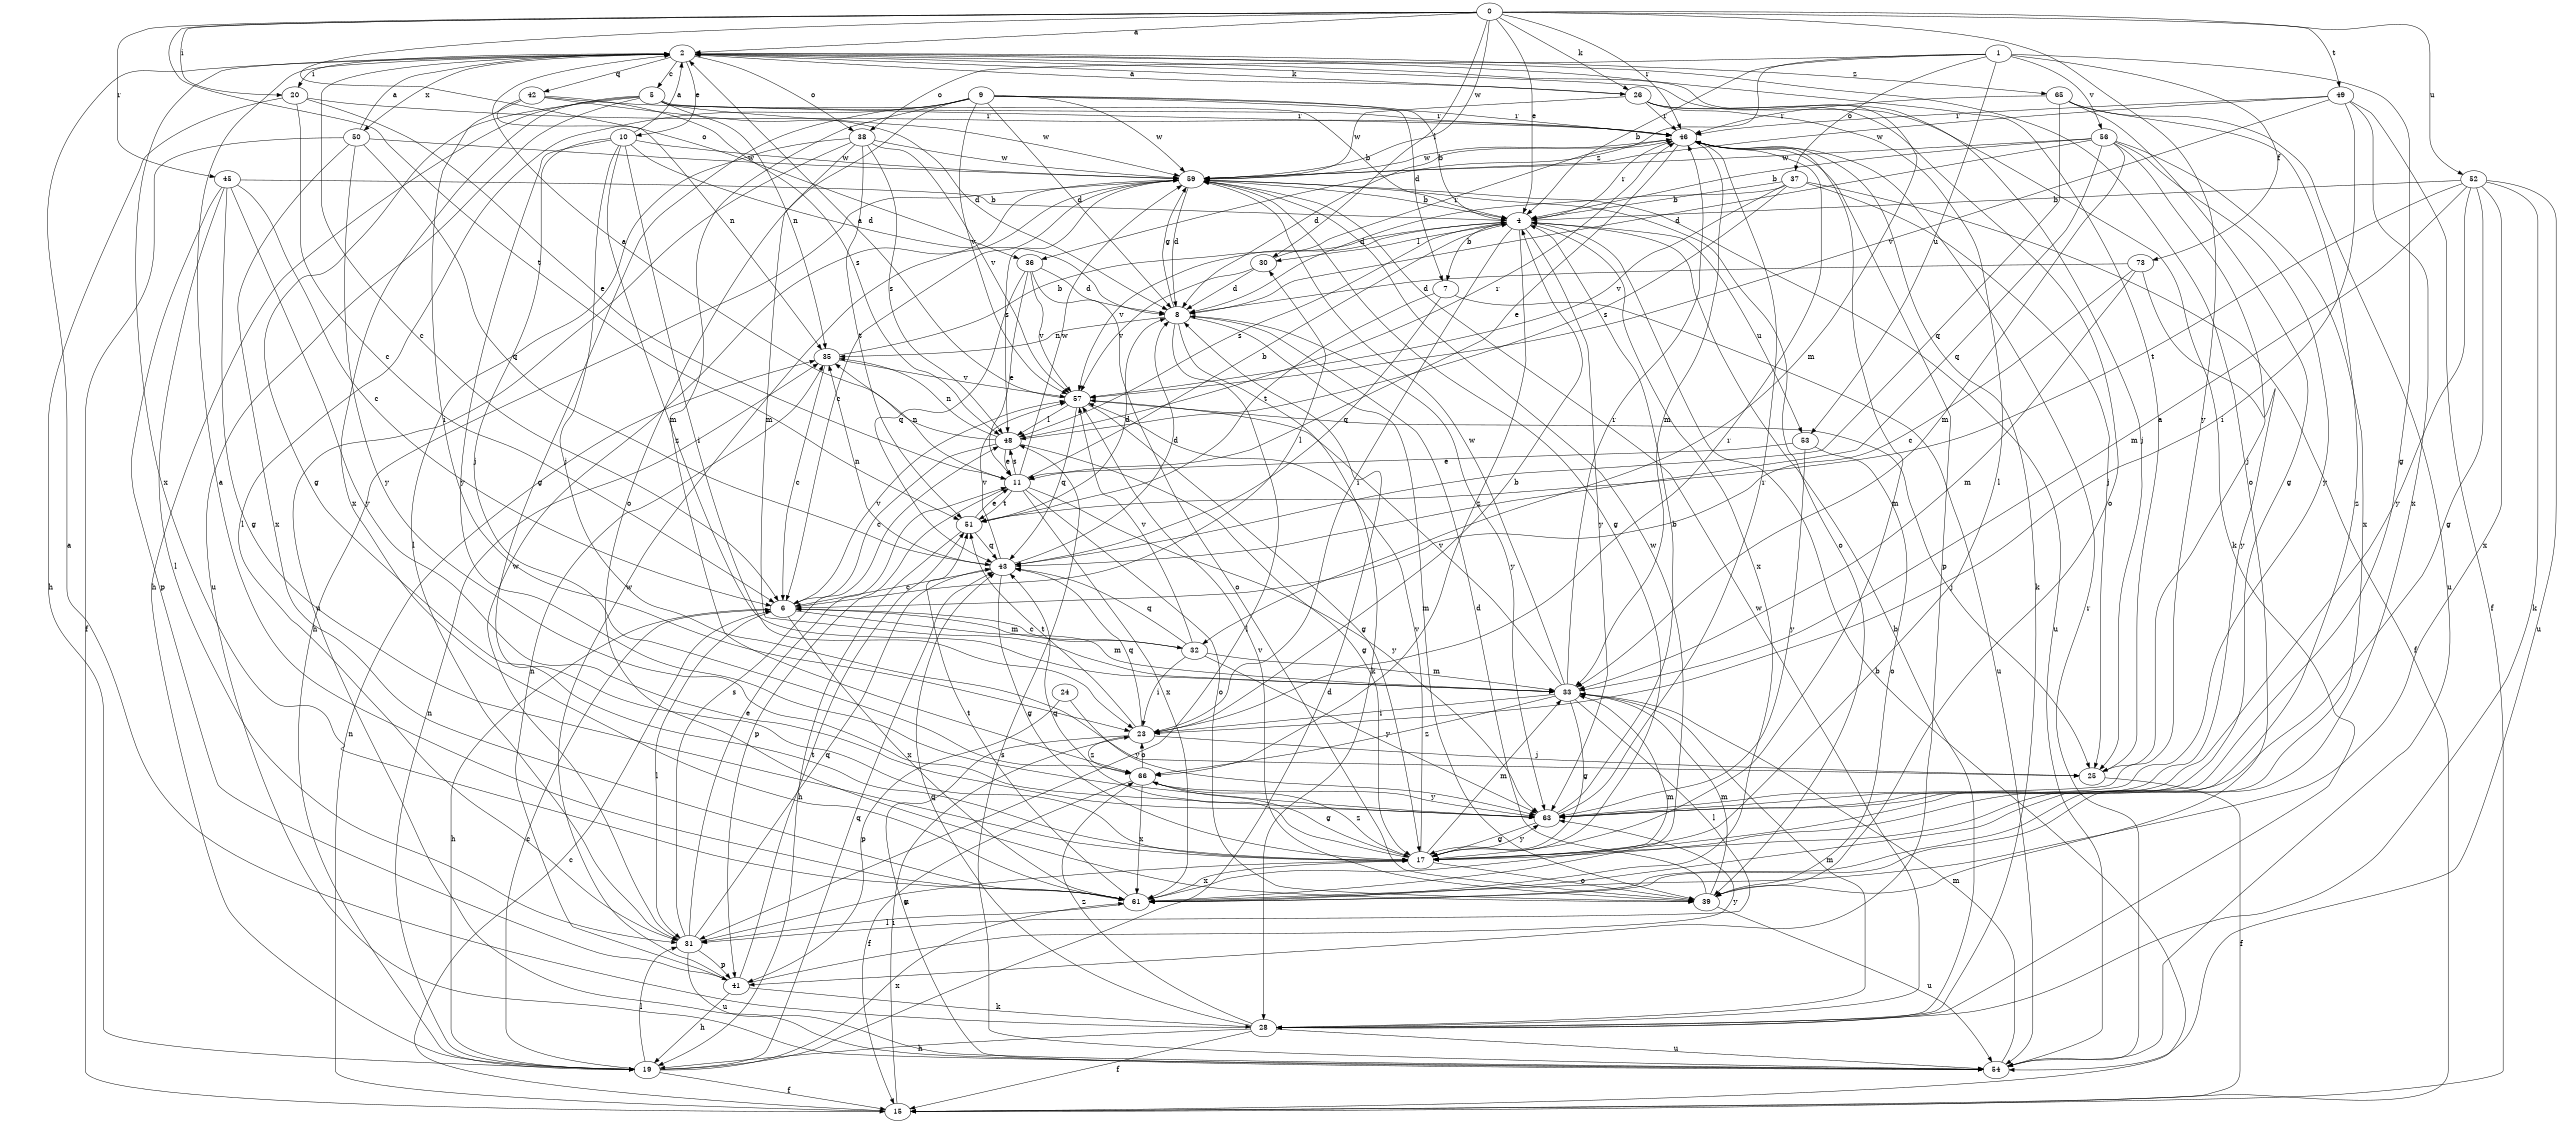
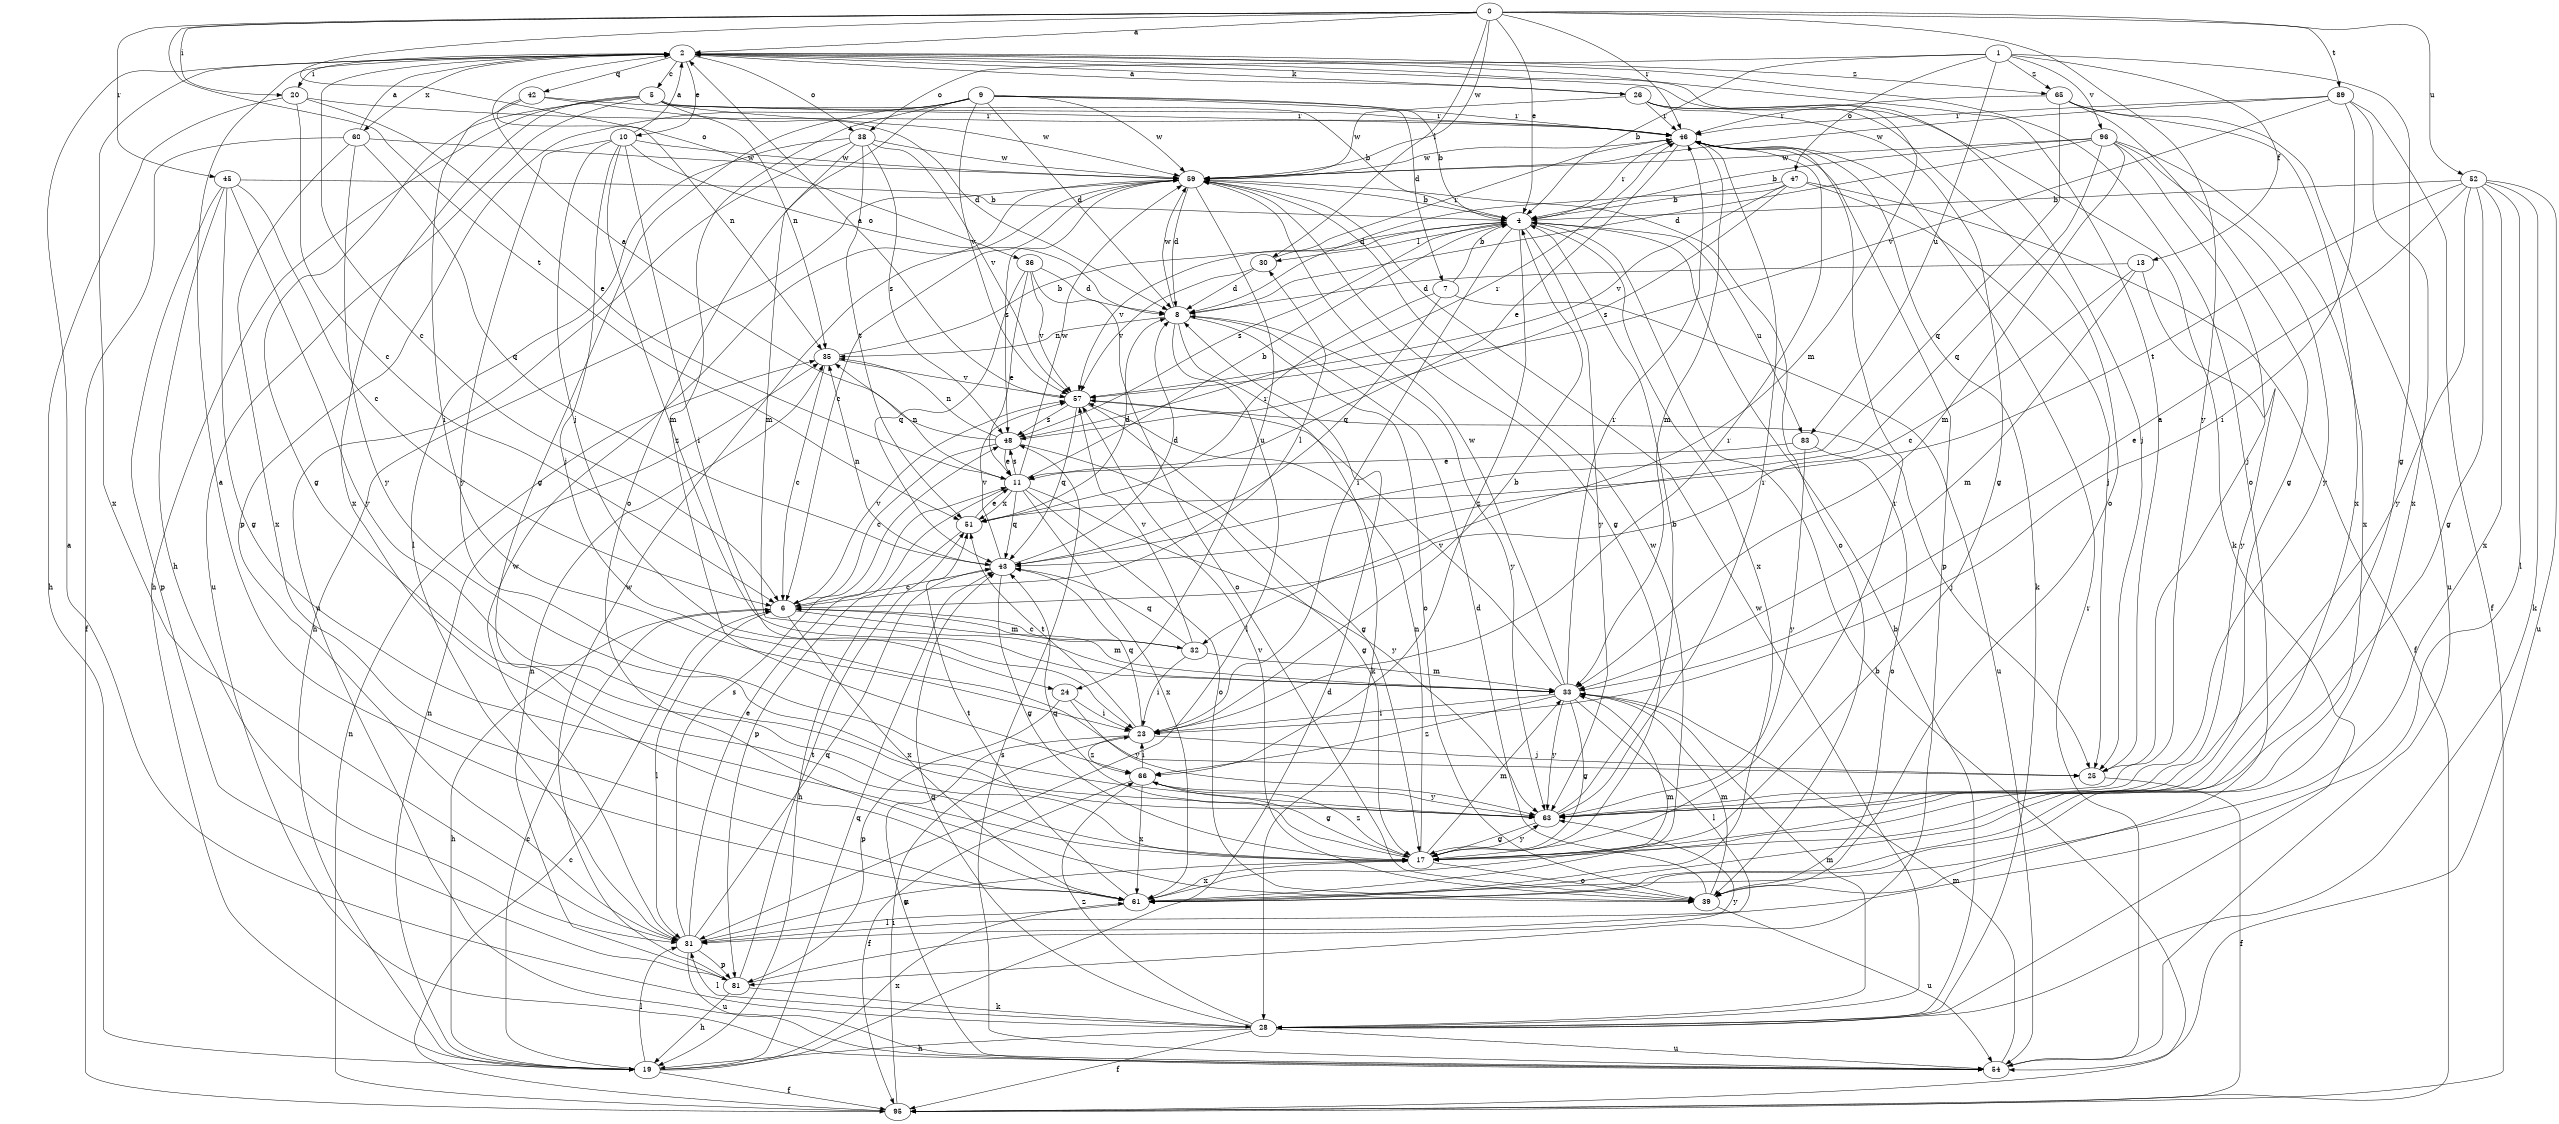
(1562, 52) -> none
(2341, 96) -> (2341, 96)
(357, 137) -> (357, 137)
(2104, 137) -> (2104, 137)
(1510, 163) -> (2027, 73)
(1423, 164) -> none
(1795, 179) -> (1795, 179)
(814, 206) -> none
(871, 221) -> (871, 221)
(1466, 240) -> (1471, 252)
(1168, 242) -> (1168, 242)
(2141, 263) -> (2141, 263)
(1953, 381) -> (1245, 473)
(1266, 399) -> (1266, 399)
(1049, 420) -> (1049, 420)
(1805, 441) -> (1805, 441)
(2134, 441) -> (2134, 441)
(1999, 483) -> (1999, 483)
(1005, 504) -> (1005, 504)
(1895, 504) -> (1895, 504)
(2357, 504) -> (2357, 504)
(243, 525) -> (243, 525)
(984, 544) -> (1012, 523)
(176, 567) -> (176, 567)
(568, 580) -> (638, 551)
(205, 598) -> (103, 396)
(1426, 609) -> (1426, 609)
(1417, 630) -> (1417, 630)
none -> (1099, 715)
(1368, 734) -> (1552, 752)
(1143, 756) -> (1143, 756)
none -> (1881, 896)
(736, 986) -> (736, 986)
none -> (961, 1013)
(898, 1112) -> (898, 1112)
